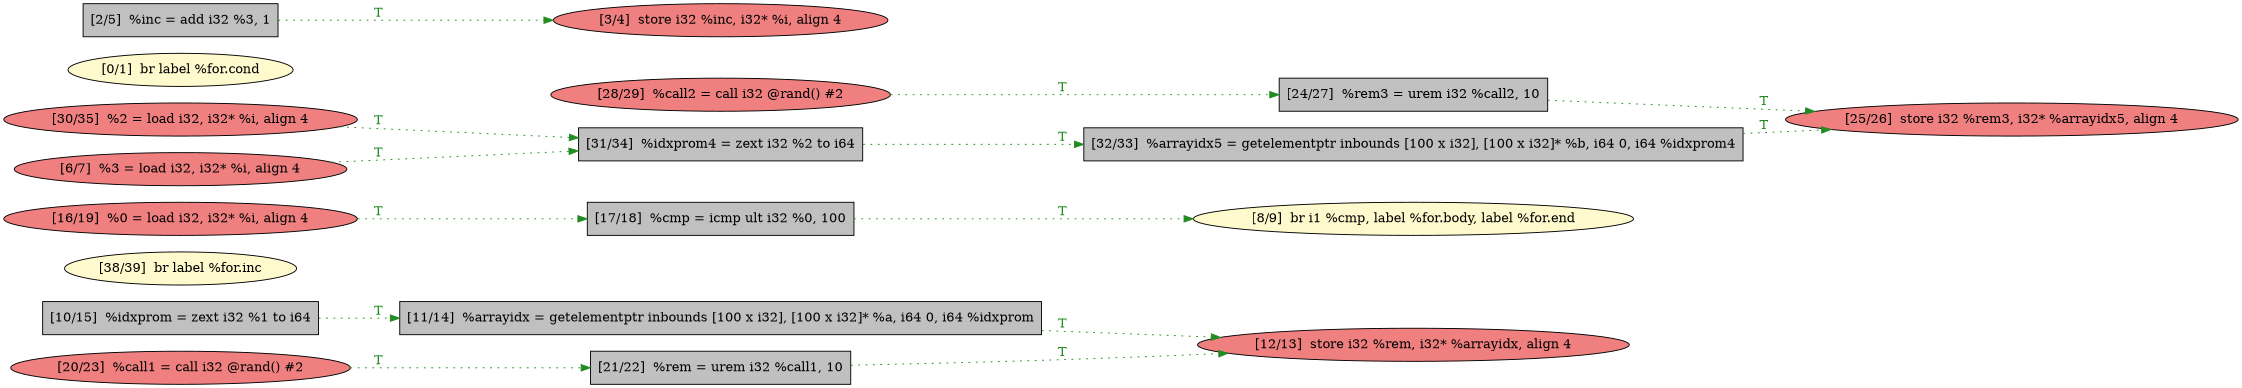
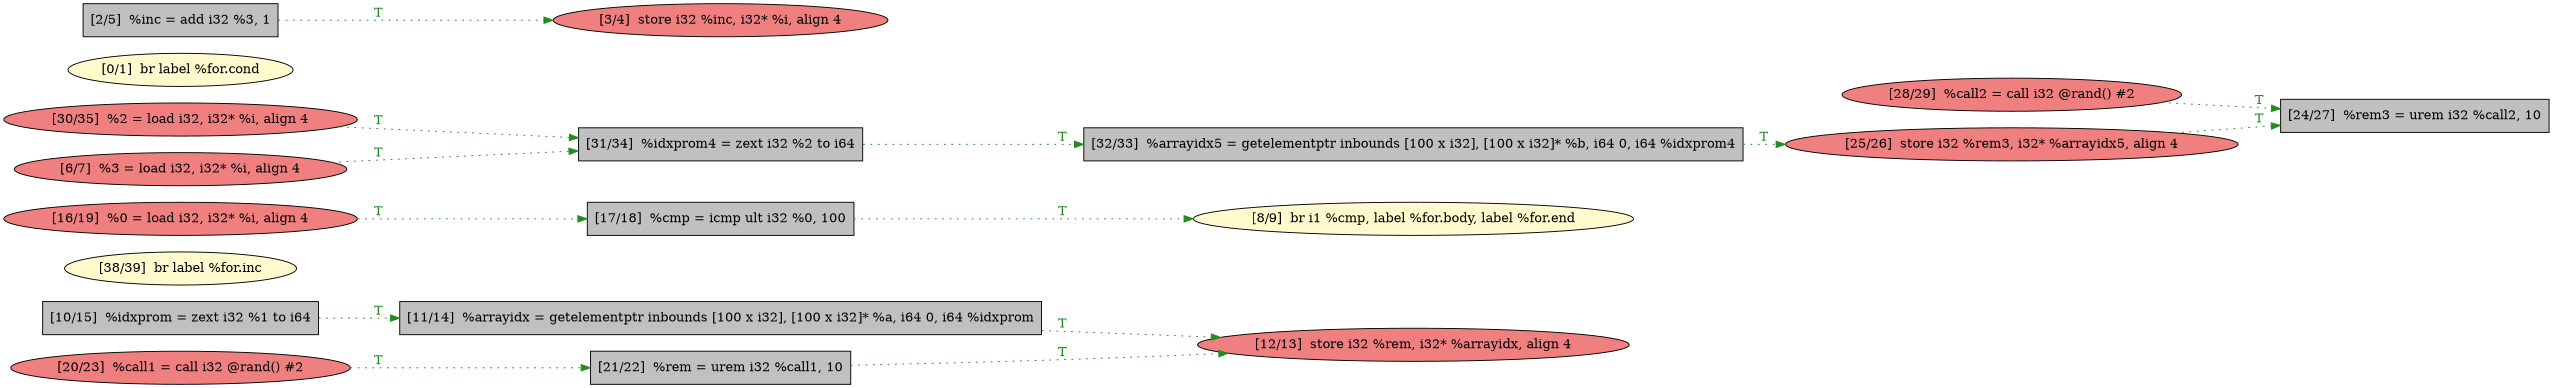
(1677, 106) -> (2223, 129)
